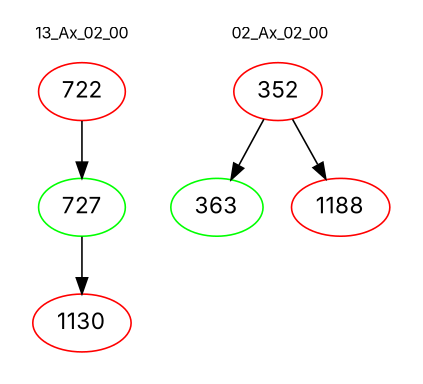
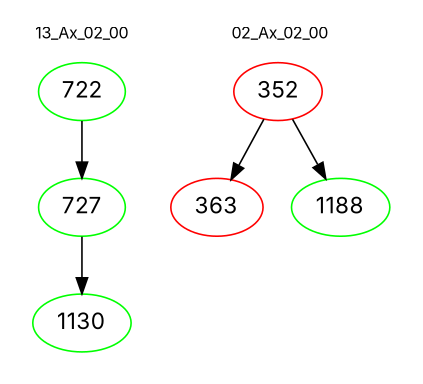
(82, 92) -> (82, 92)
(217, 207) -> (217, 207)
(341, 207) -> (341, 207)
(82, 323) -> (82, 323)
